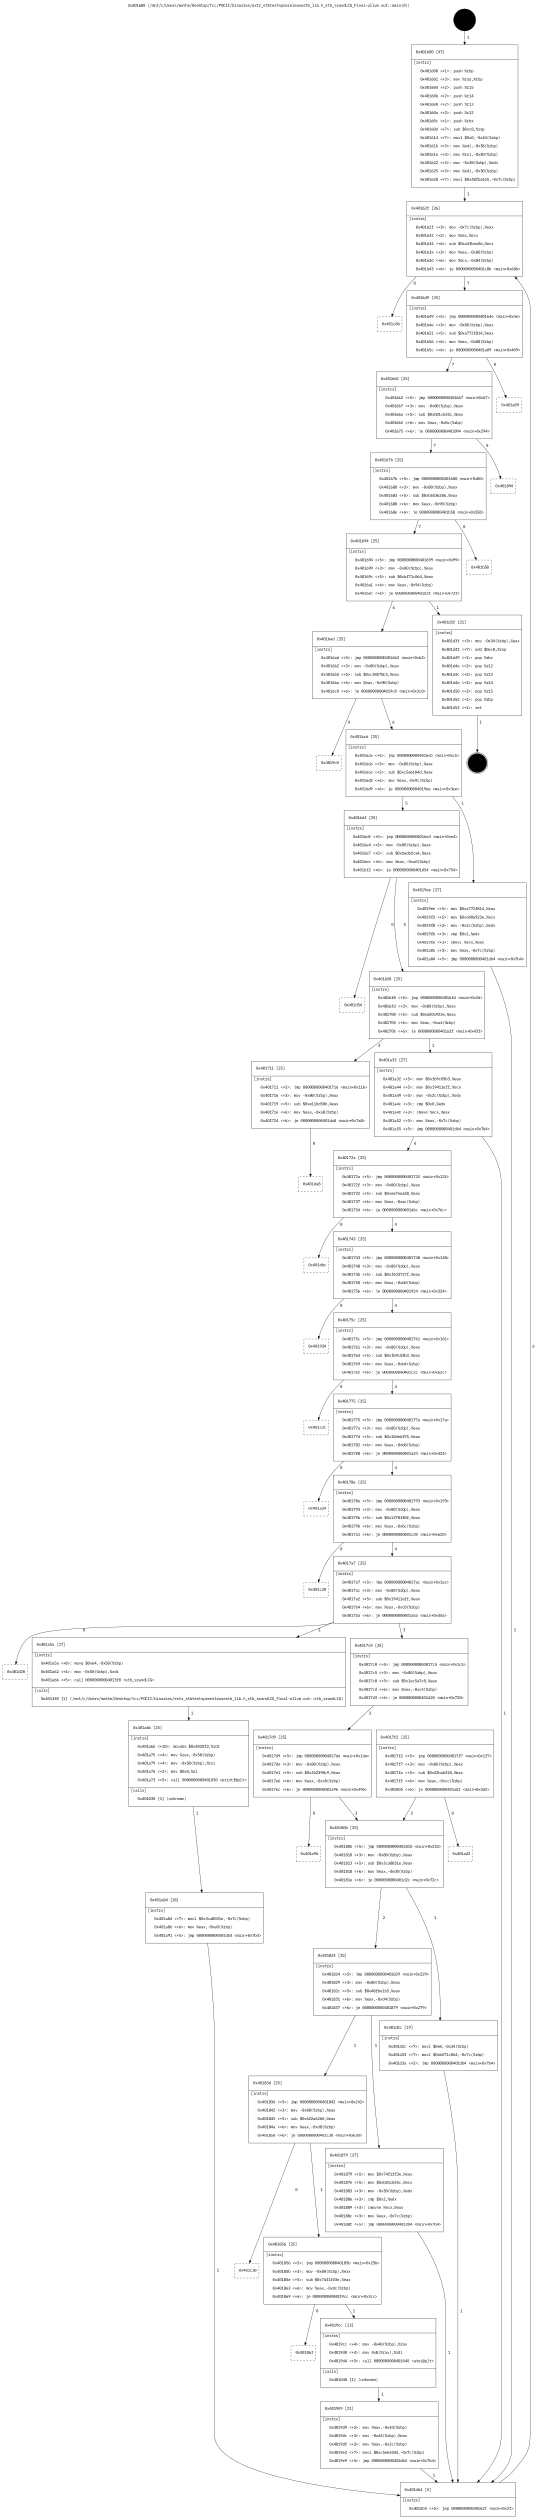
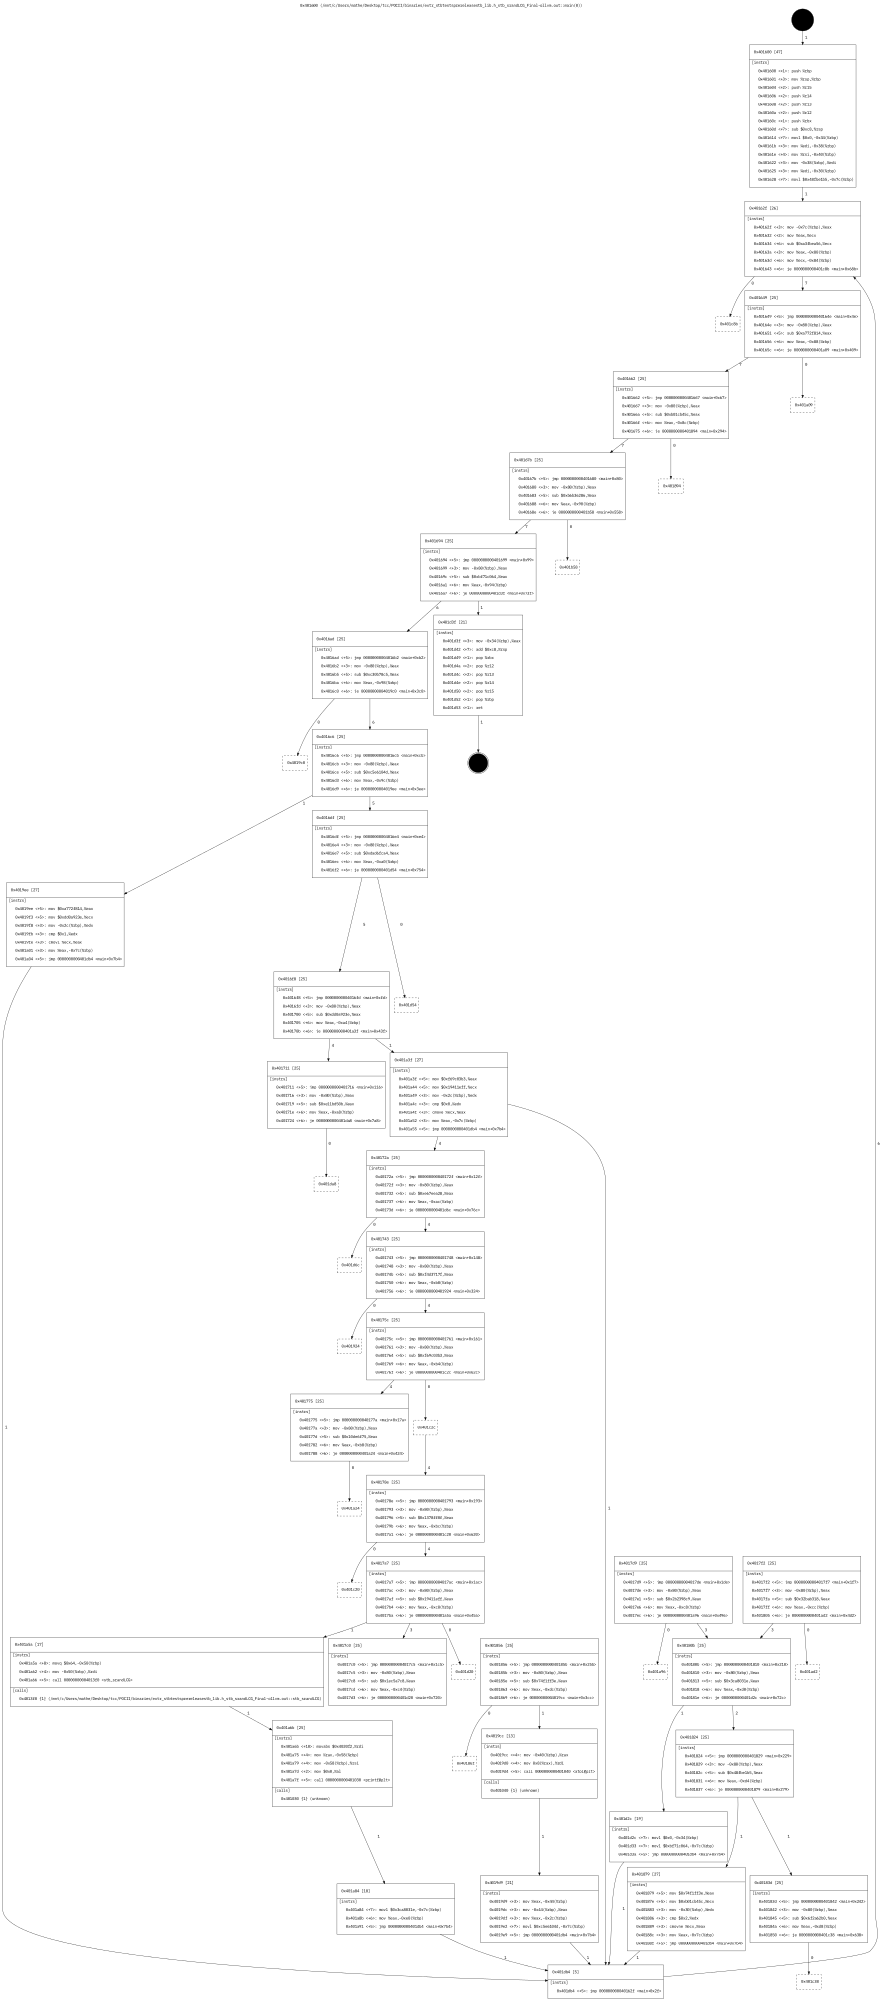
(392, 1467) -> (425, 1454)
(362, 1717) -> none
(314, 2189) -> none
